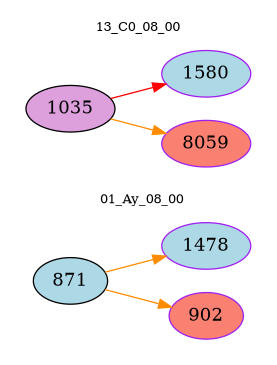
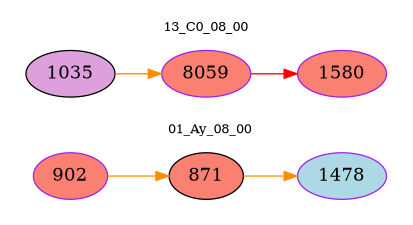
(206, 74) -> (342, 74)
(132, 93) -> (268, 74)
(70, 281) -> (206, 176)
(132, 297) -> (132, 176)
